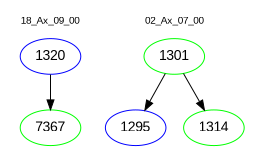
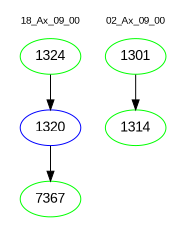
(175, 21) -> (136, 21)
none -> (51, 56)
(136, 128) -> none
